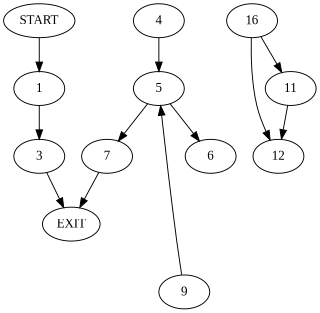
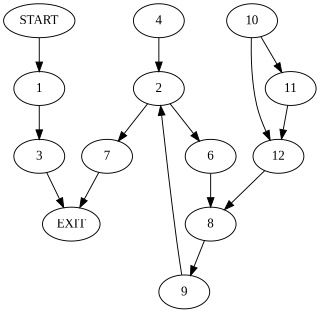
(252, 21) -> (252, 21)
(159, 89) -> (159, 89)
none -> (211, 224)
